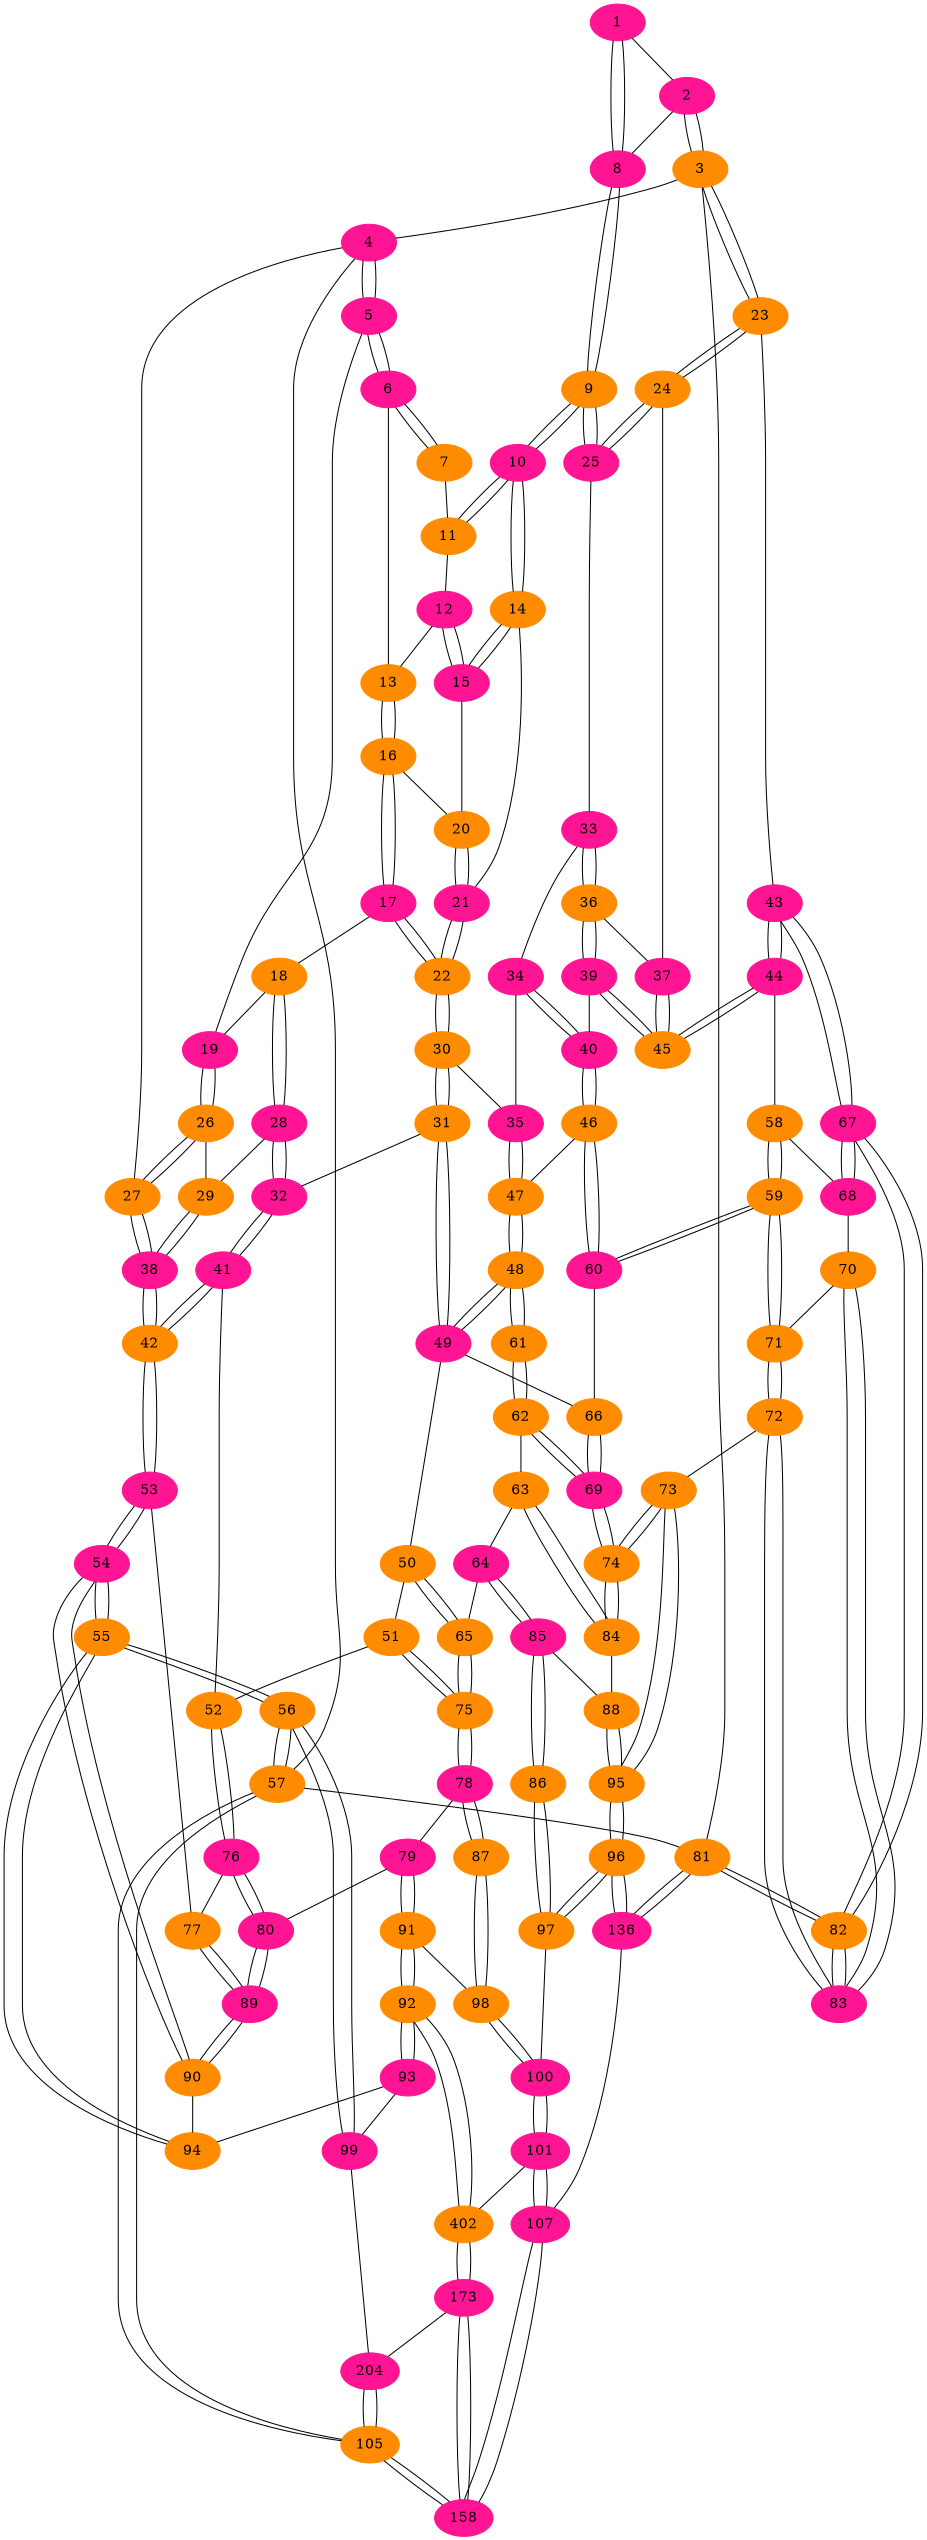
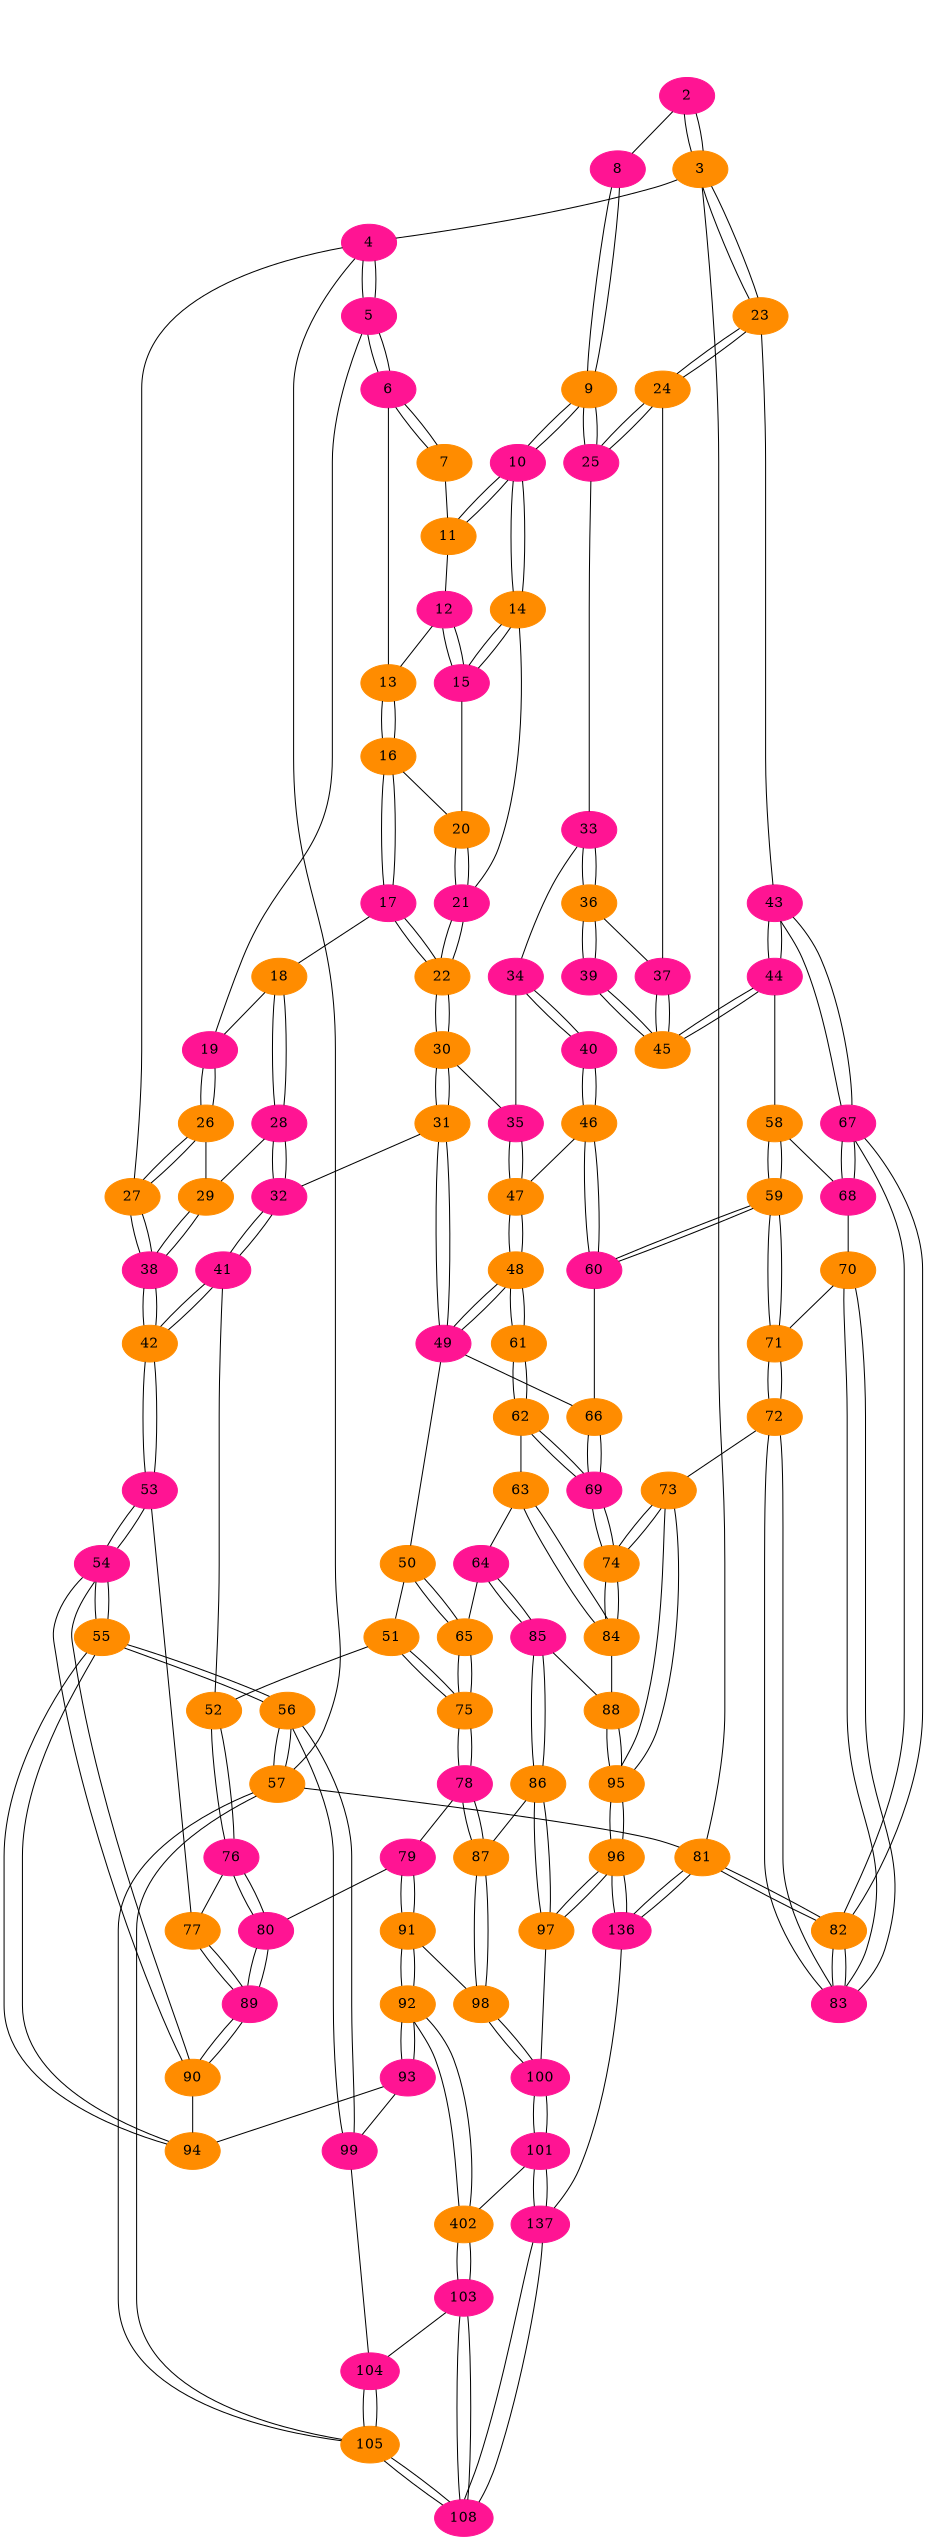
(618, 22) -> none
(589, 1013) -> none
none -> (509, 1822)
(540, 2224) -> (540, 2224)
(464, 2298) -> (464, 2298)
(370, 2371) -> (370, 2371)
(464, 2518) -> (464, 2518)
